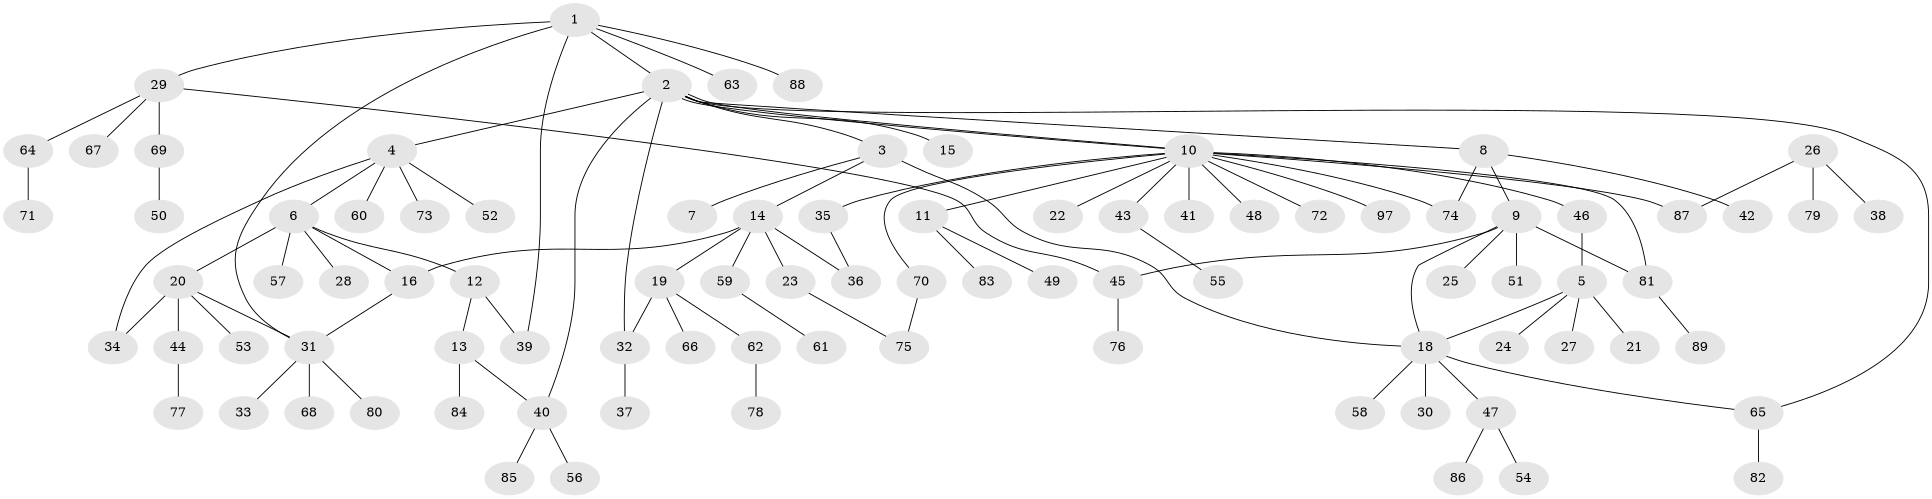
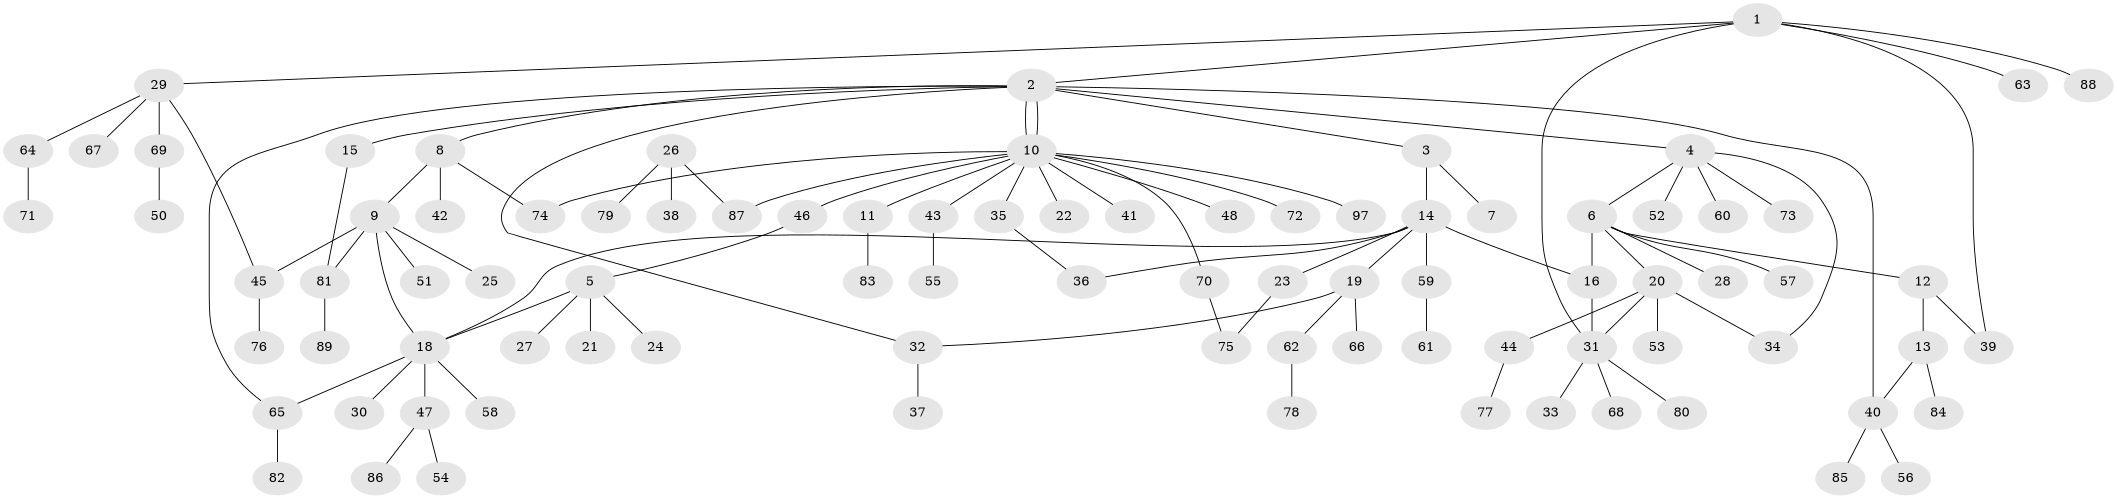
(1452, 171) -> (338, 216)
(1149, 265) -> (915, 237)
(1053, 282) -> none
